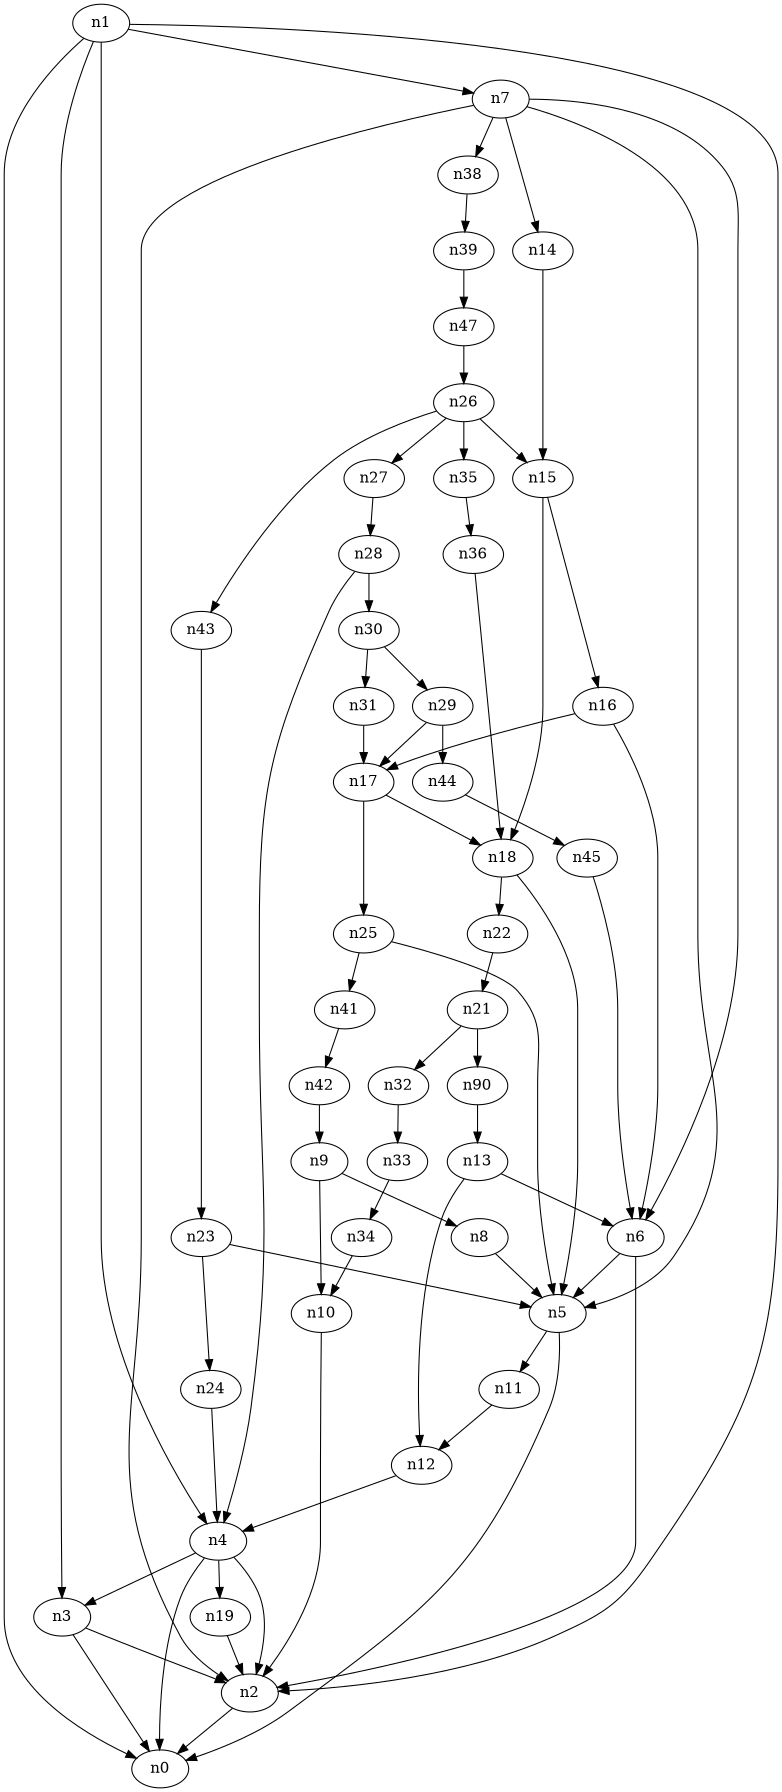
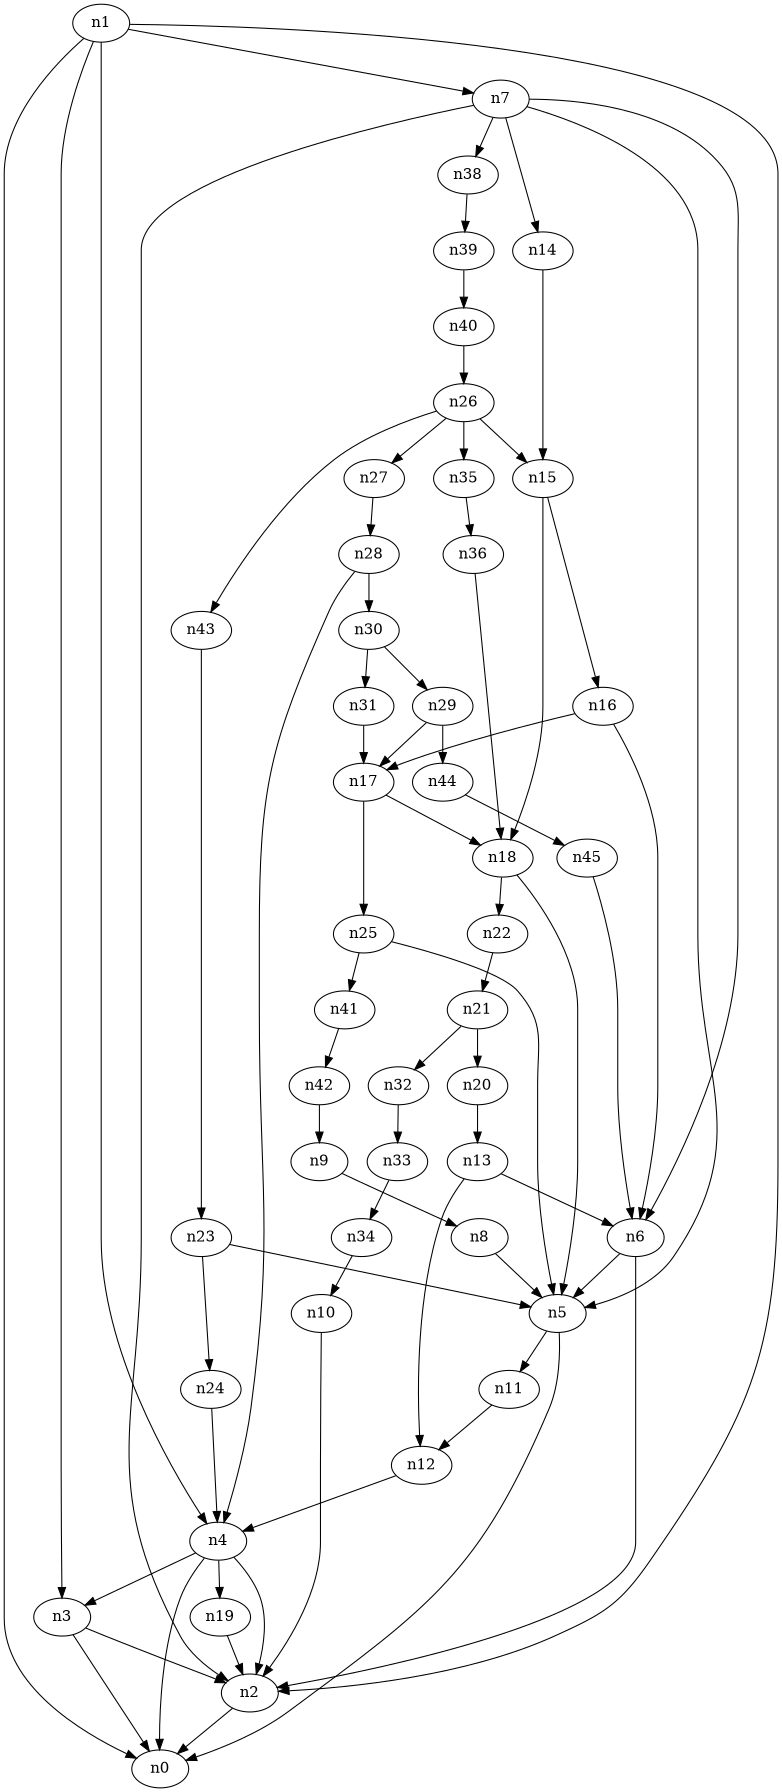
(464, 327) -> (464, 327)
(478, 1086) -> (478, 1086)
(320, 1232) -> none
